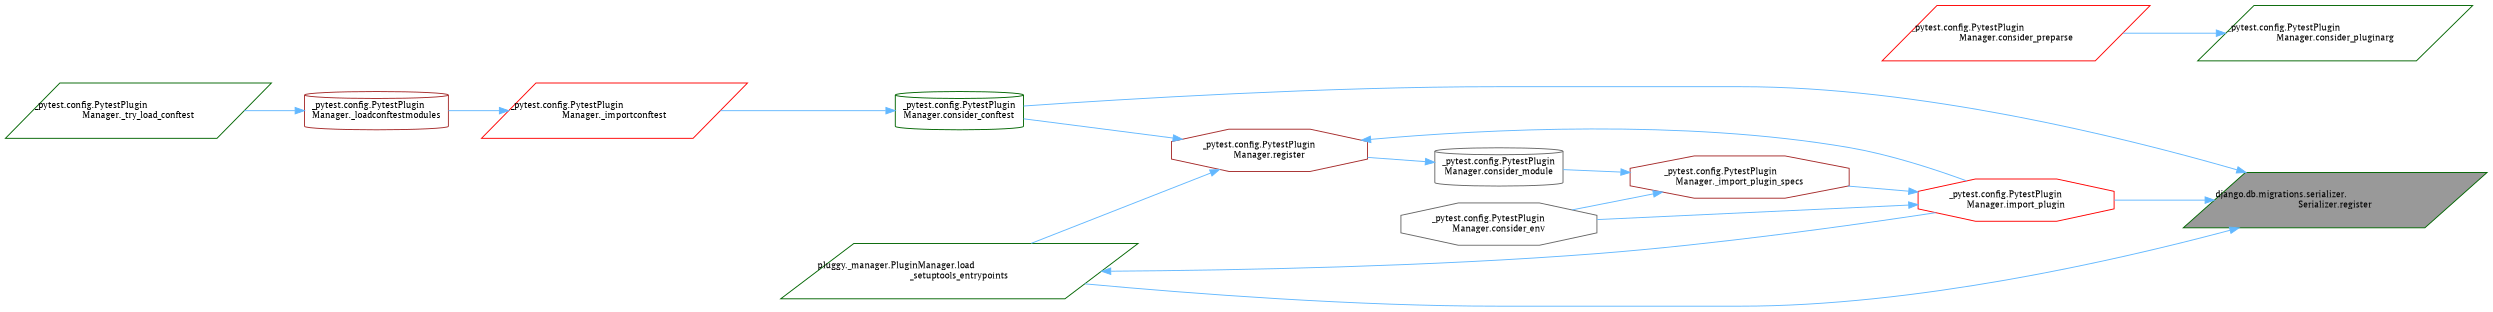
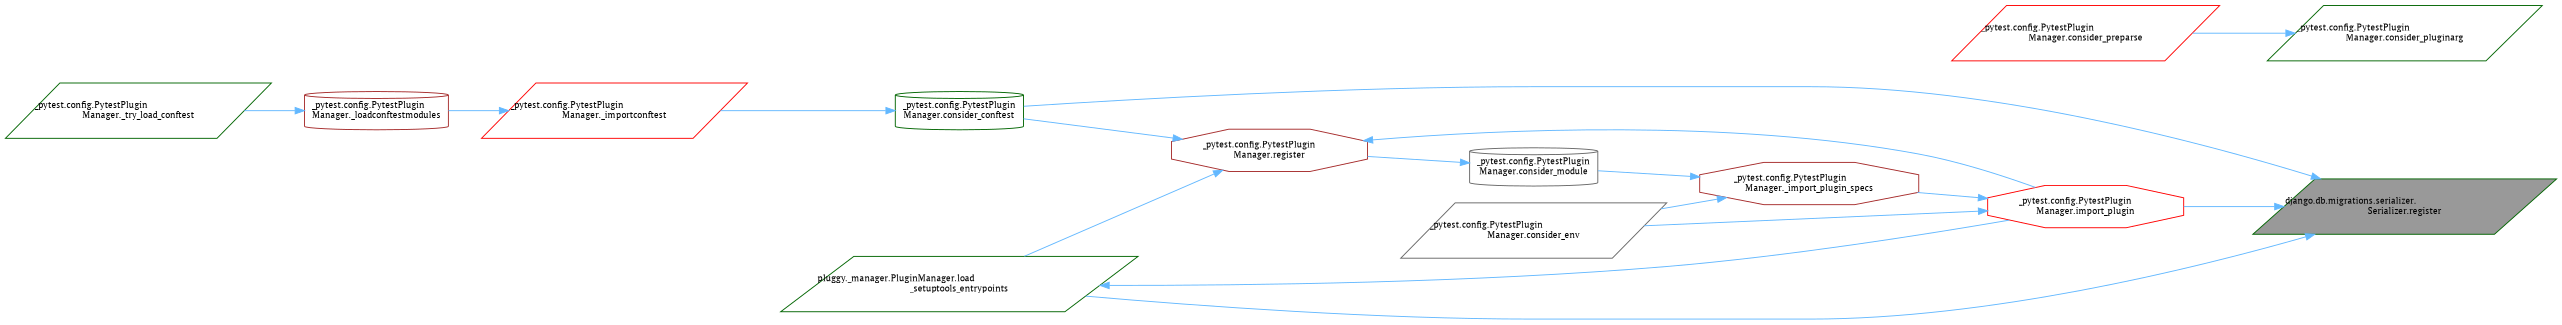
(1499, 224) -> (1534, 231)
